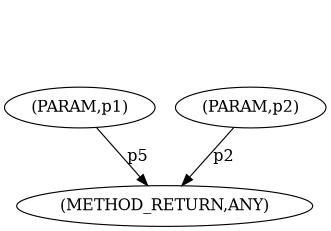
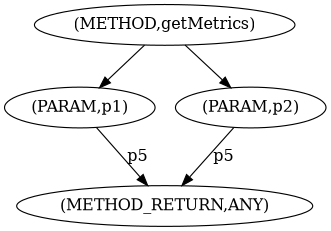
none -> (165, 25)
(224, 157) -> (224, 157)
